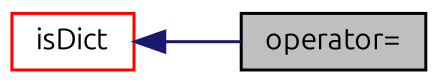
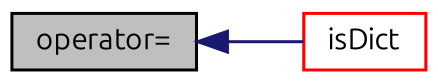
(203, 42) -> (266, 42)
